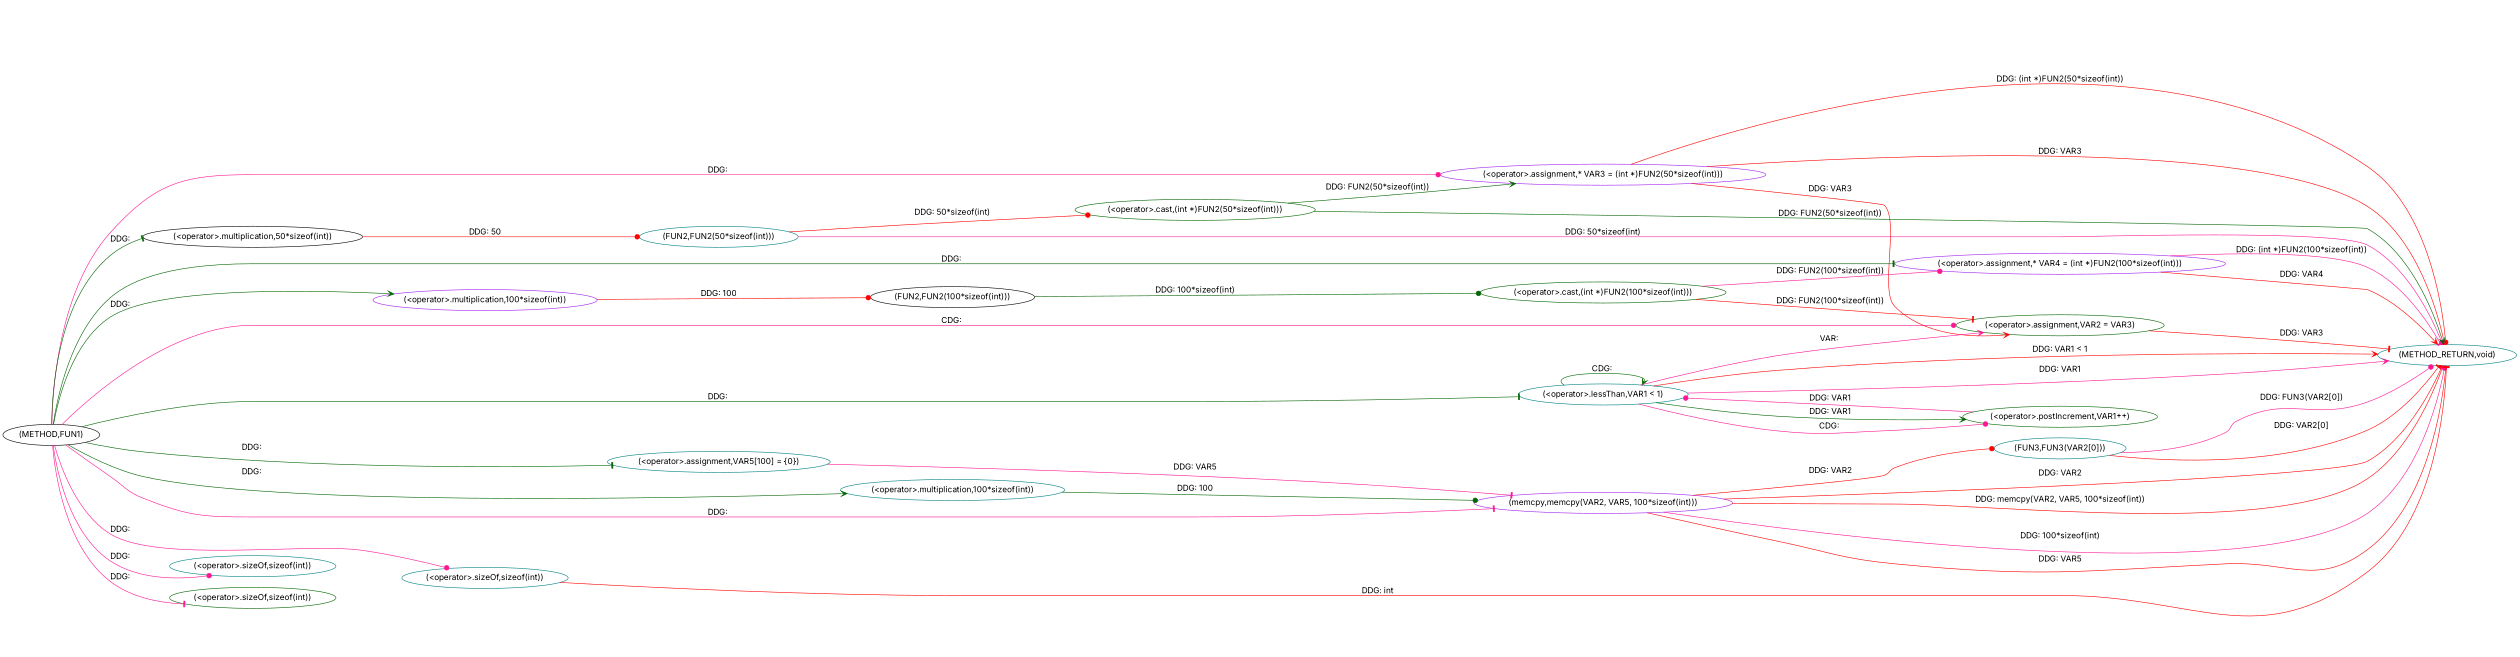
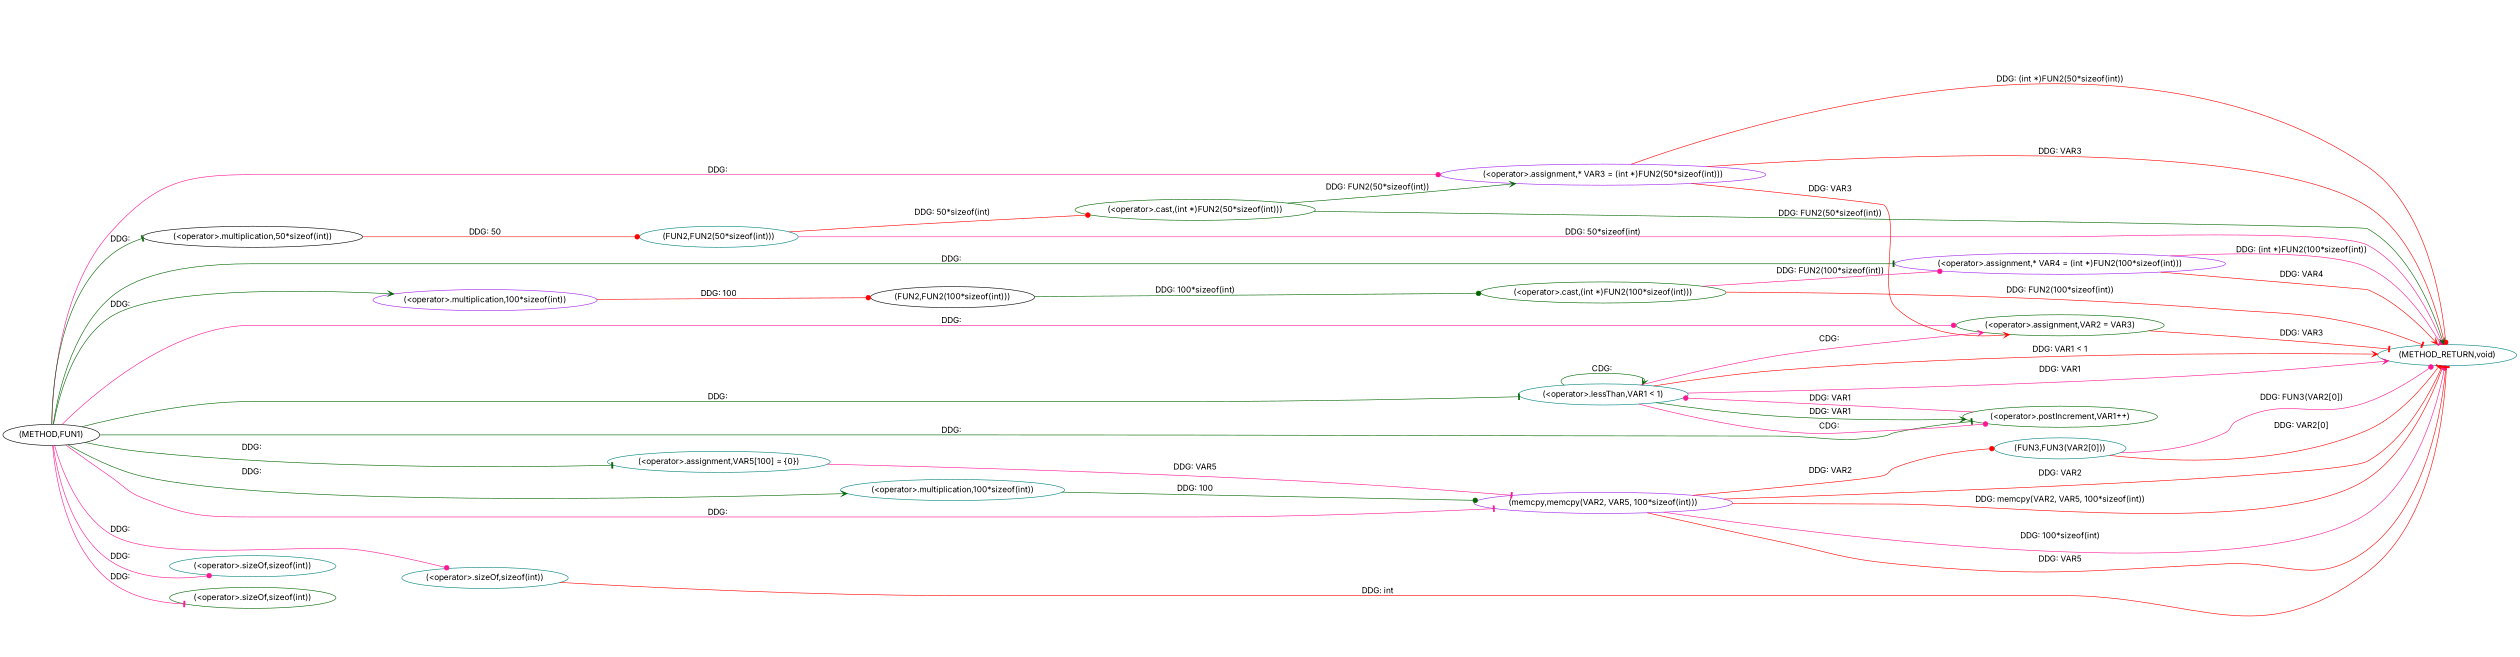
(1833, 309) -> (2076, 300)
(953, 321) -> (953, 321)
(1830, 339) -> (1830, 339)
none -> (1036, 435)
